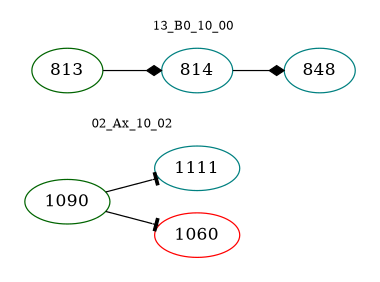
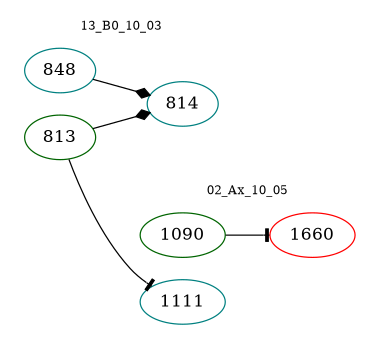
(194, 27) -> (121, 27)
(251, 71) -> (114, 85)
(132, 124) -> (248, 191)
(129, 186) -> (100, 226)
(197, 235) -> (313, 235)
